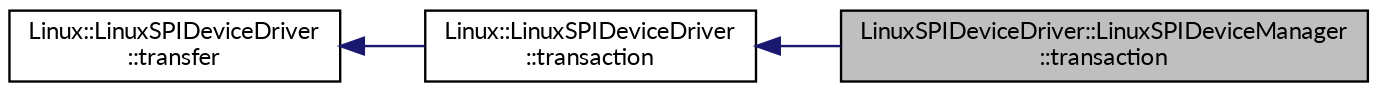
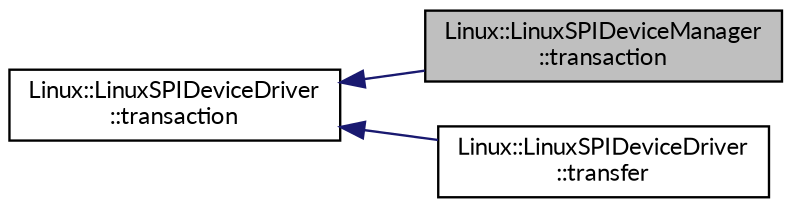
(394, 46) -> (401, 135)
(1104, 46) -> (604, 46)
